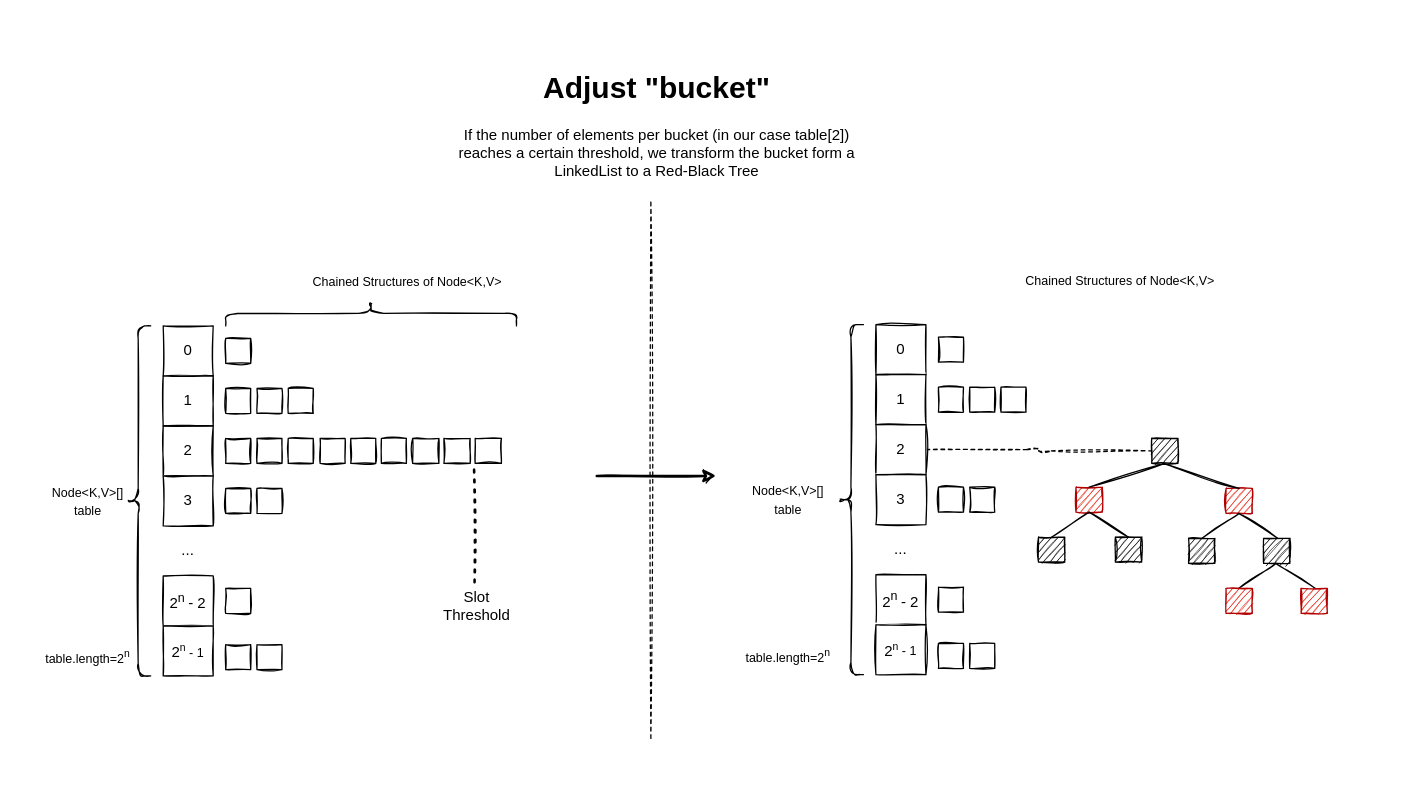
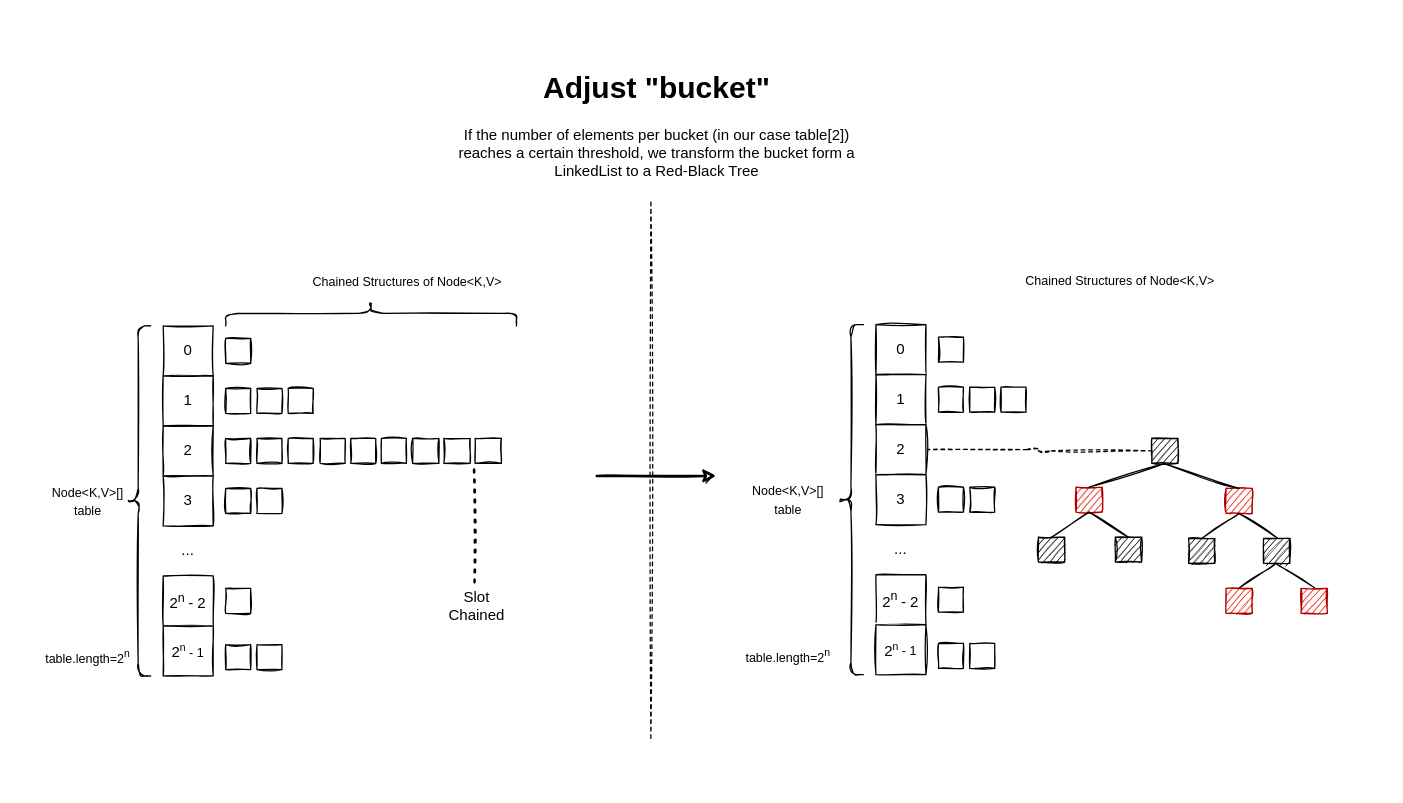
(477, 606) -> (477, 606)
